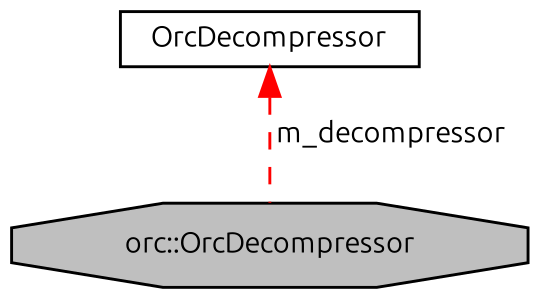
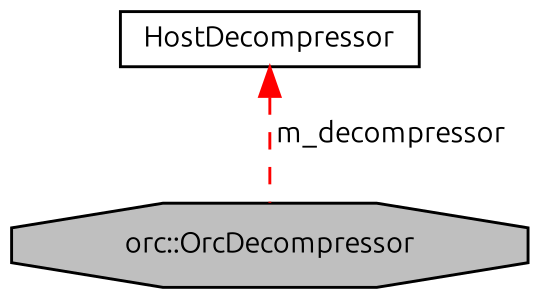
(270, 39) -> (270, 39)
